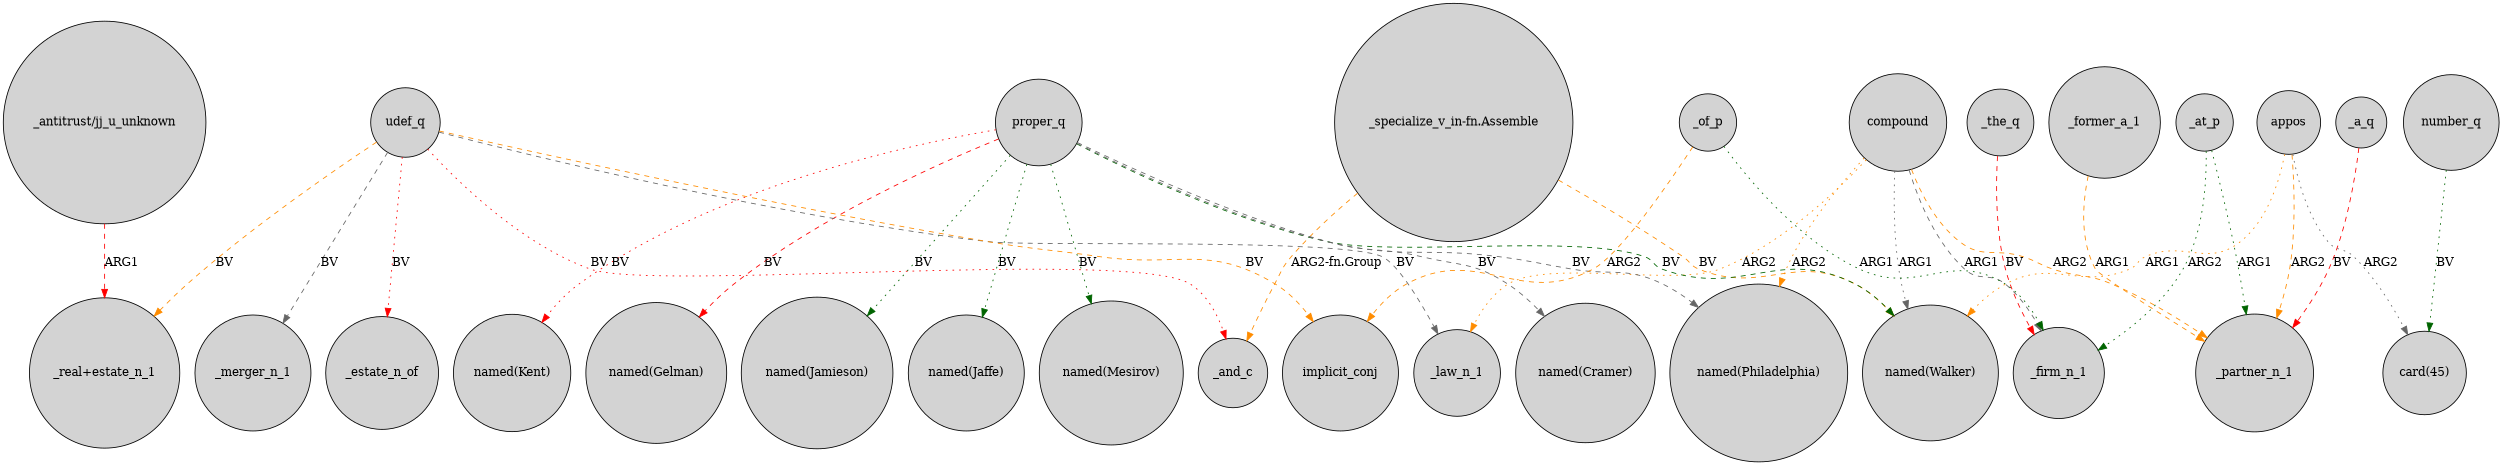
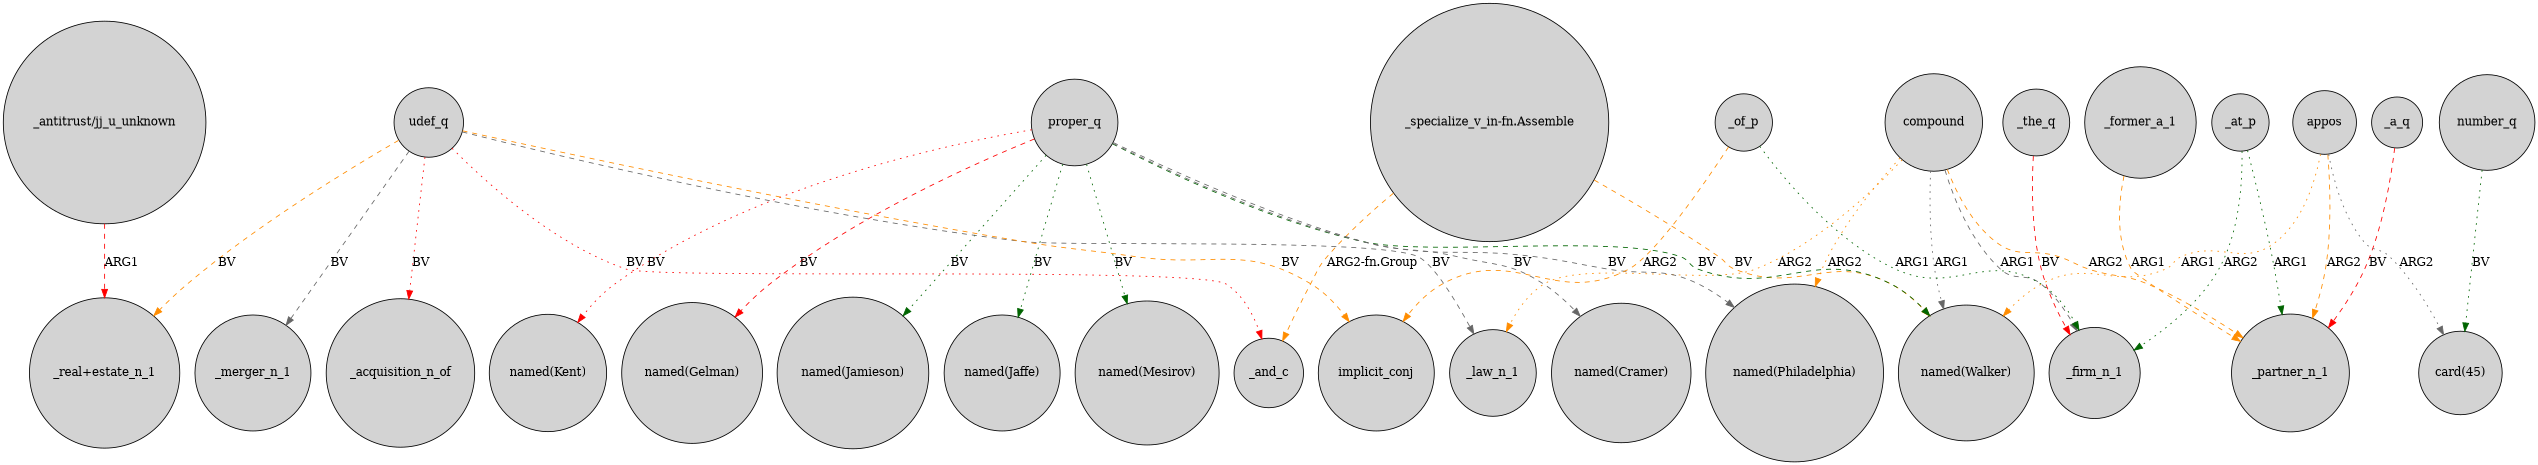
(382, 373) -> (400, 373)
